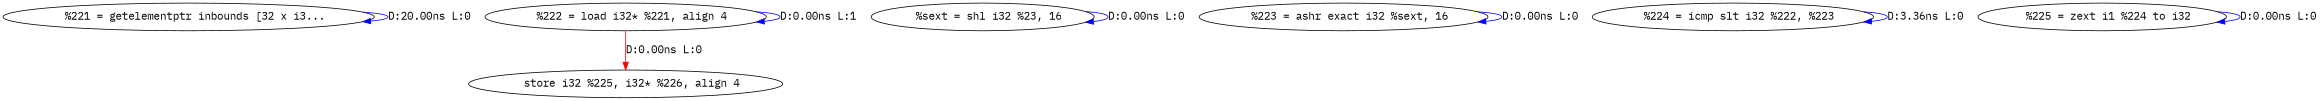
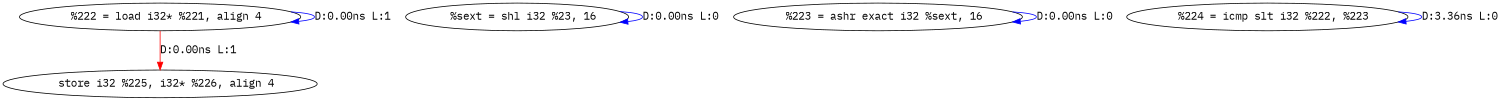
(189, 17) -> none
(2102, 17) -> none
(664, 50) -> (199, 50)
